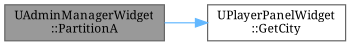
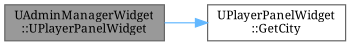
(85, 23) -> (85, 23)
